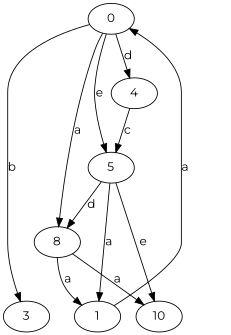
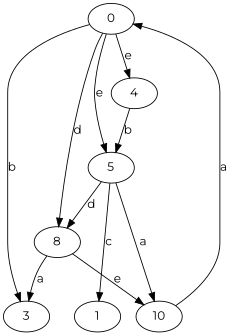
(128, 56) -> (128, 56)
(78, 130) -> (78, 130)
(128, 130) -> (128, 130)
(181, 176) -> (220, 153)
(109, 242) -> (109, 242)
(143, 242) -> (143, 242)
(118, 279) -> (118, 279)
(62, 280) -> (37, 273)
